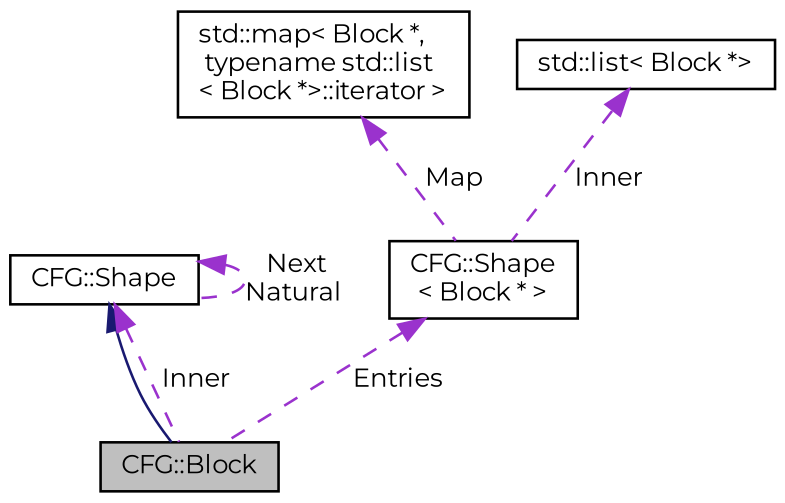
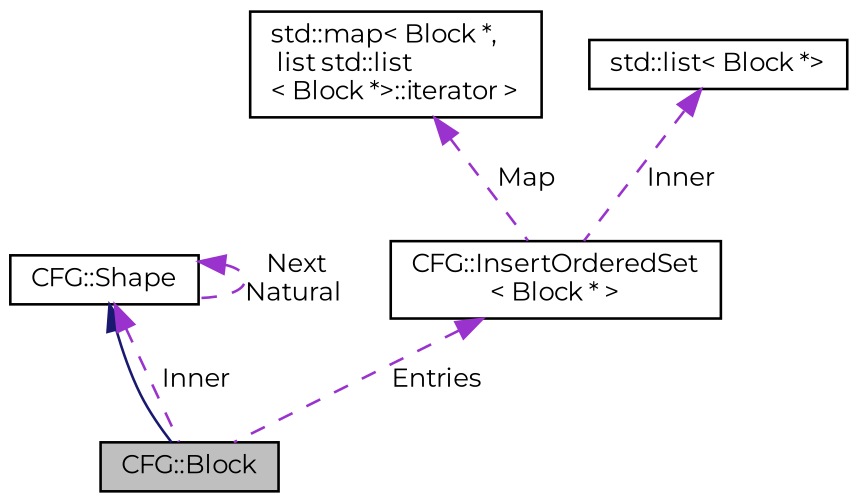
(324, 64) -> (396, 64)
(484, 280) -> (556, 280)
